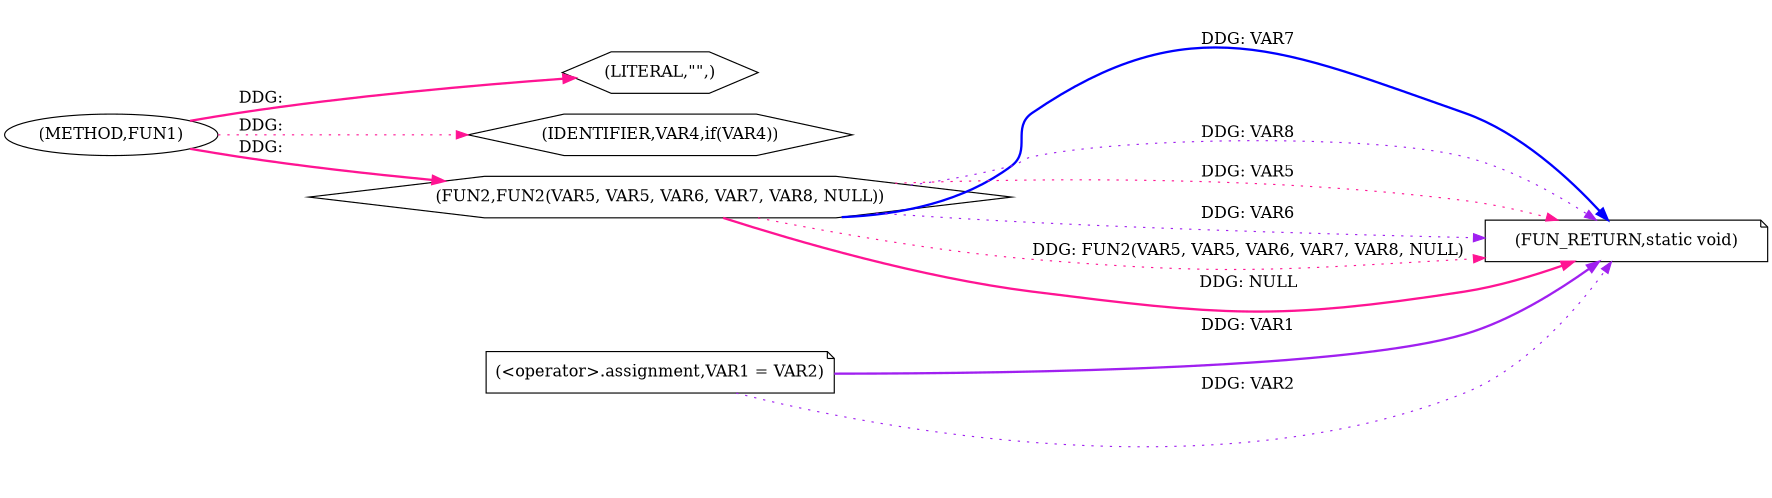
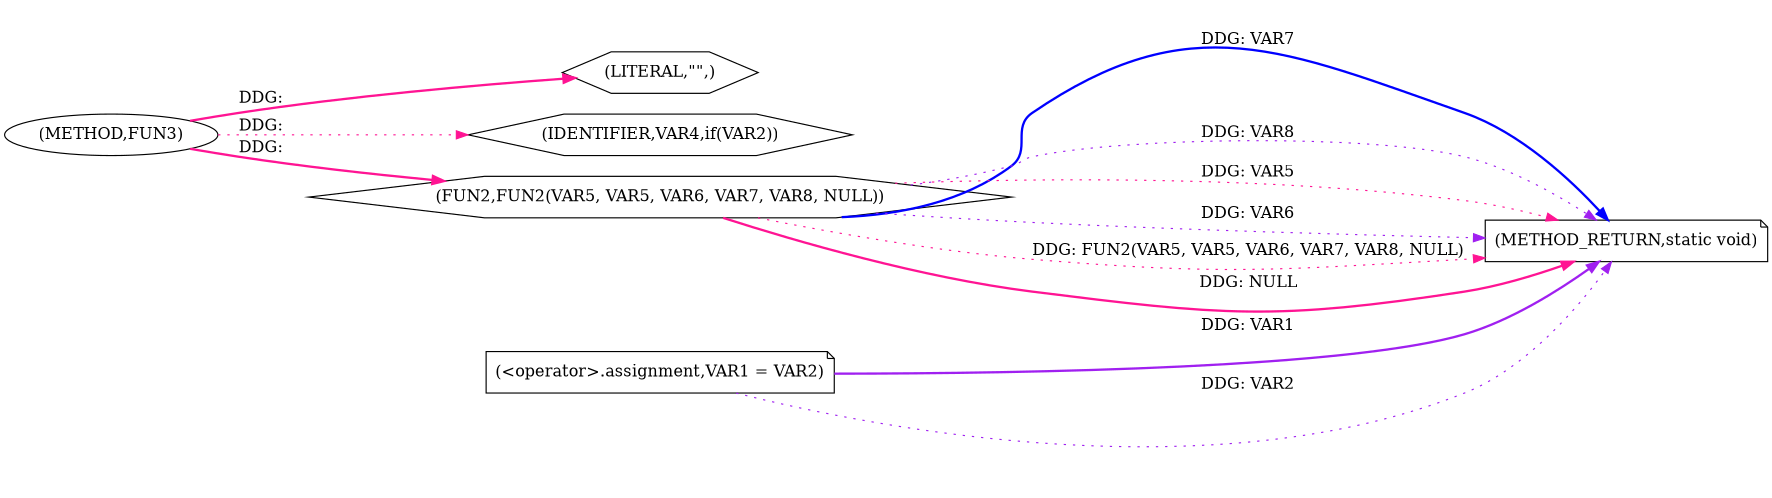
(111, 135) -> (111, 135)
(660, 135) -> (660, 135)
(1626, 241) -> (1626, 241)
